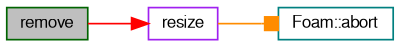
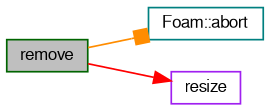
(240, 24) -> (110, 43)
